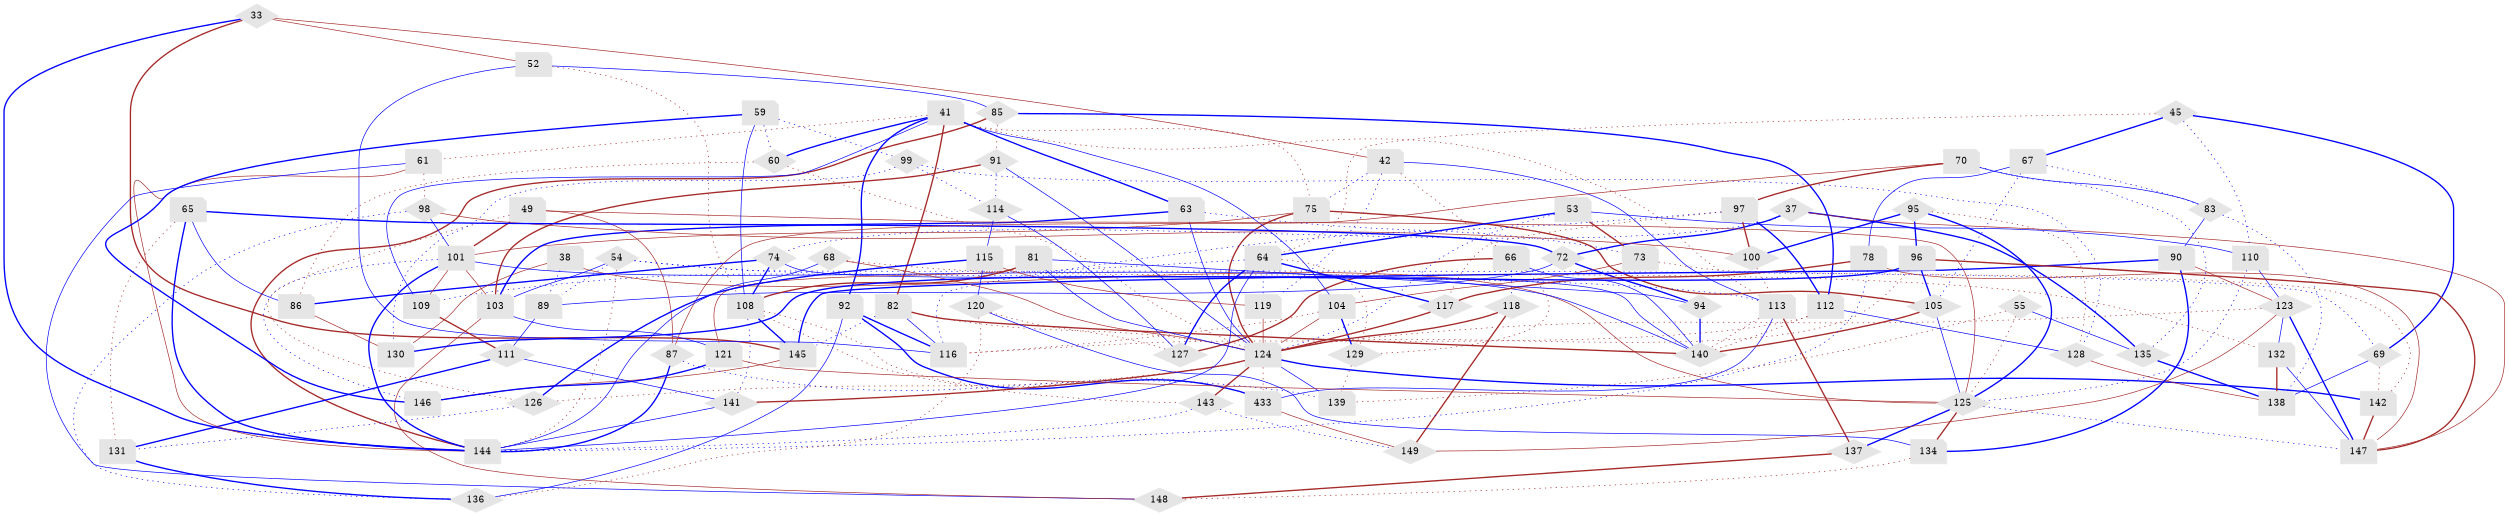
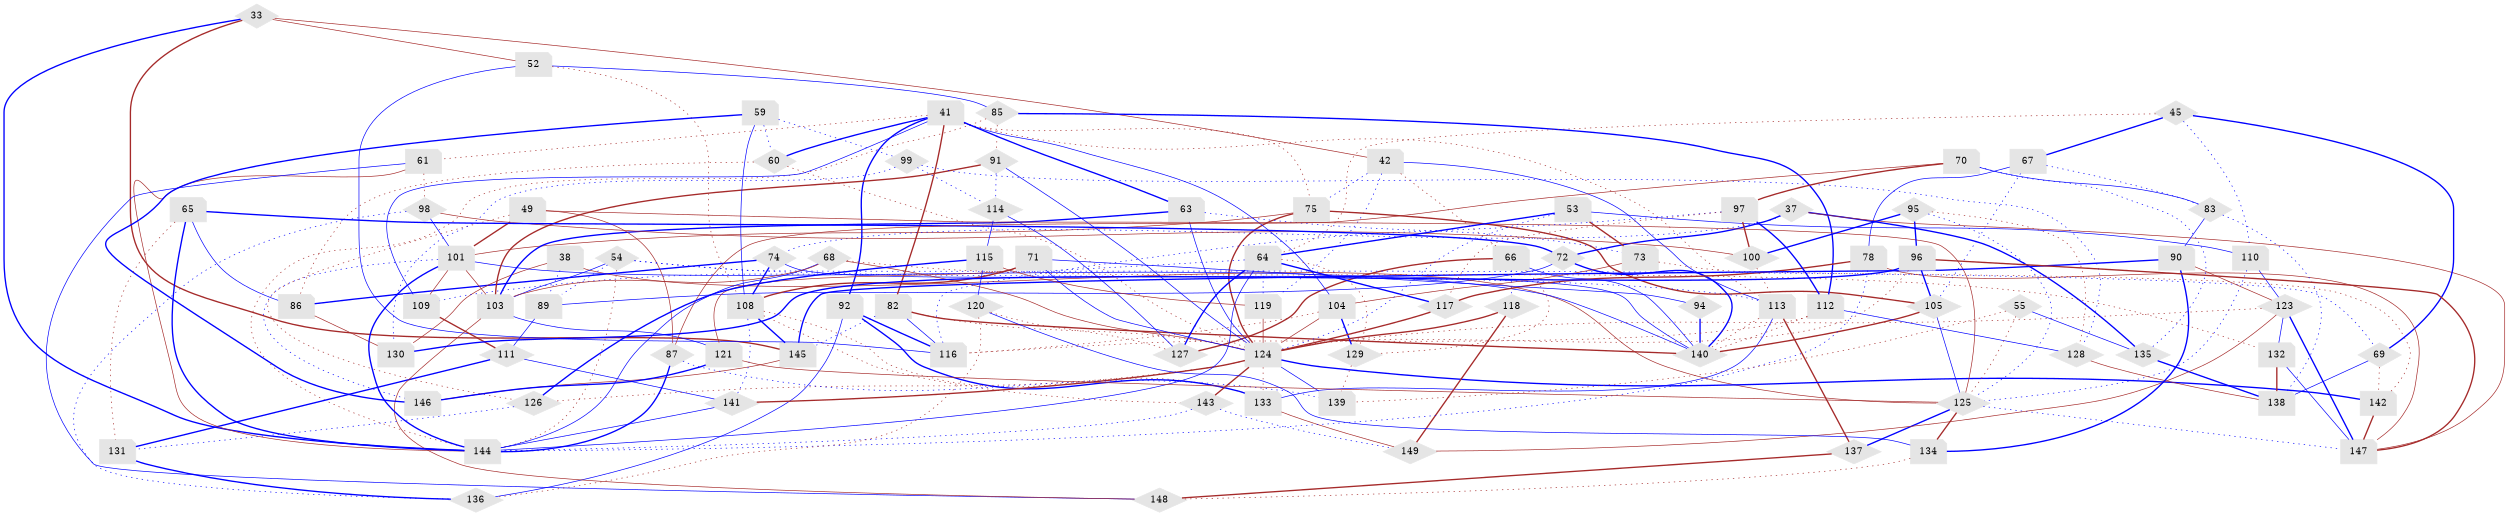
(470, 201) -> (470, 201)
(1034, 258) -> (1034, 258)
none -> (666, 281)
(1631, 282) -> (1684, 271)
(2045, 290) -> (2045, 290)
(1263, 403) -> (1263, 403)
